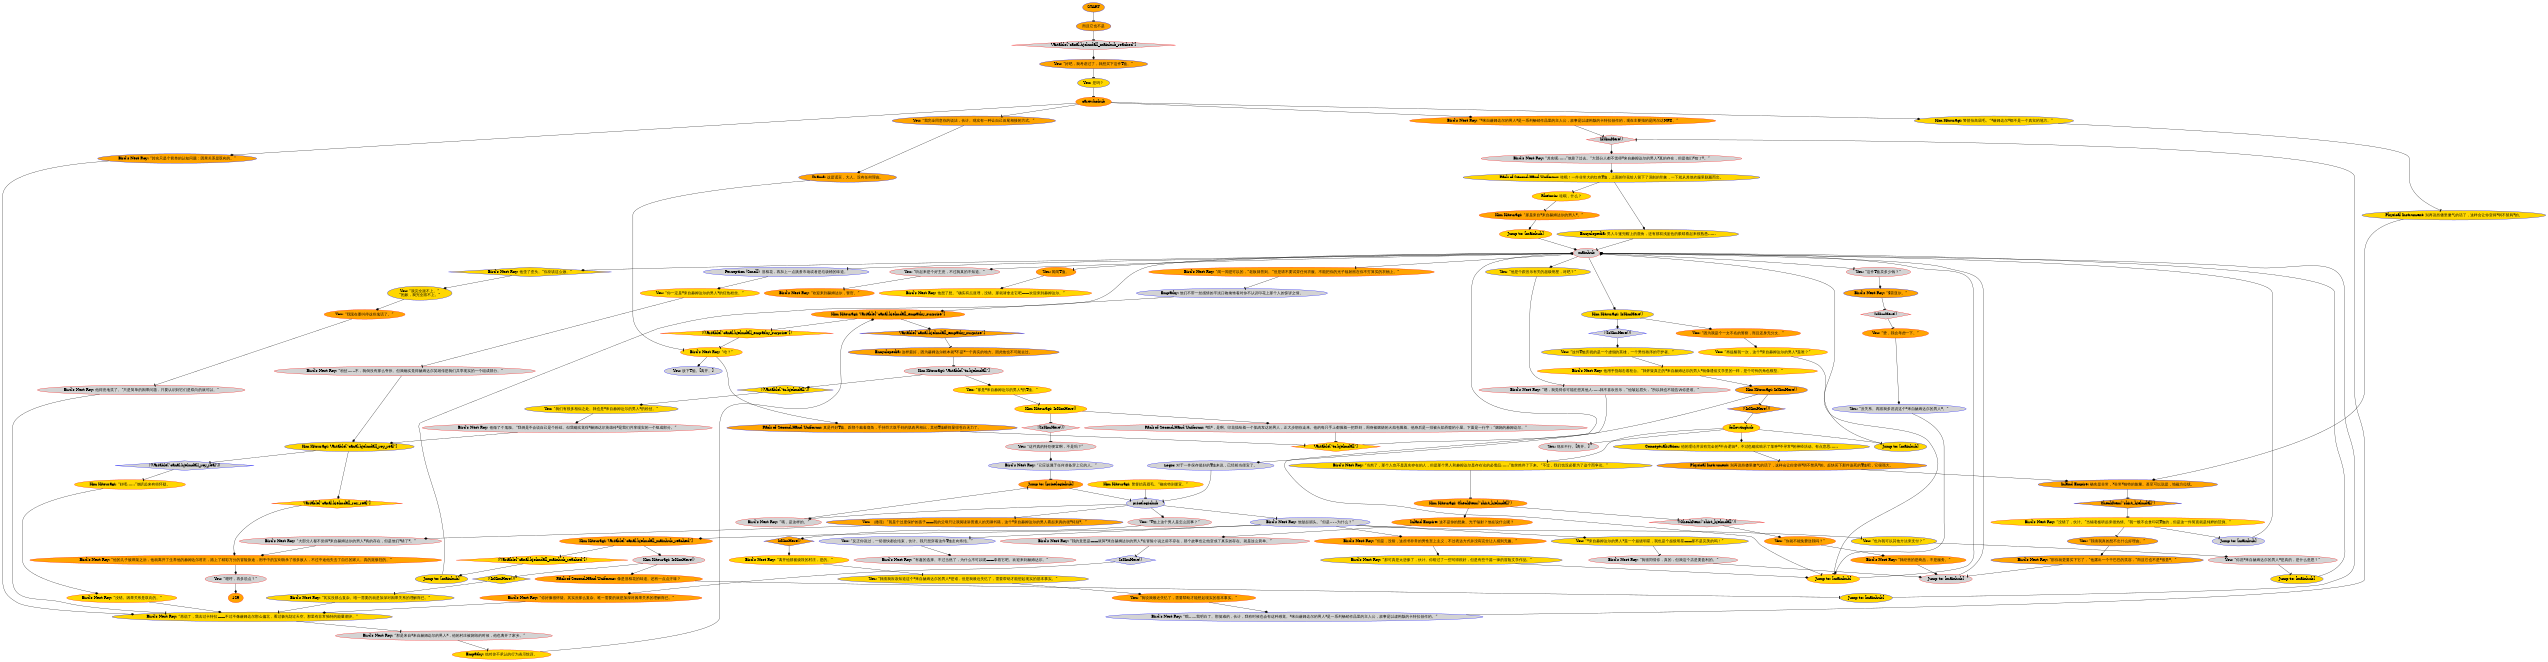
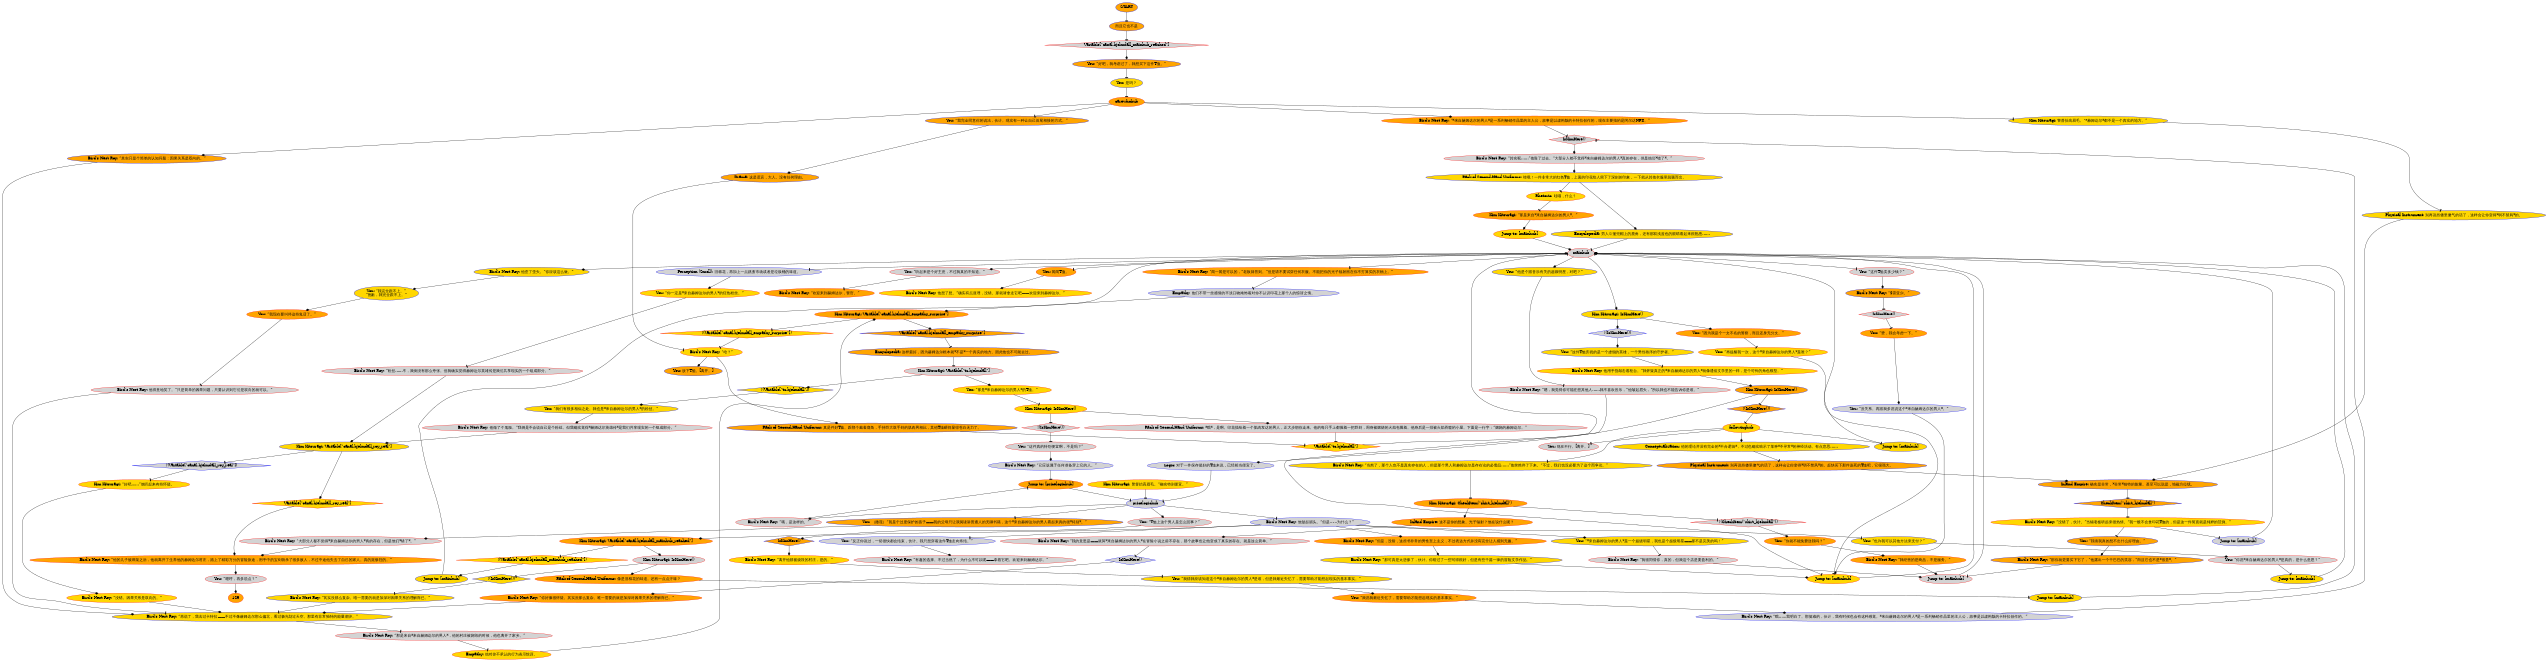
(1514, 111) -> (1578, 111)
(530, 272) -> (532, 272)
(1749, 342) -> (1750, 342)
(693, 371) -> (693, 371)
